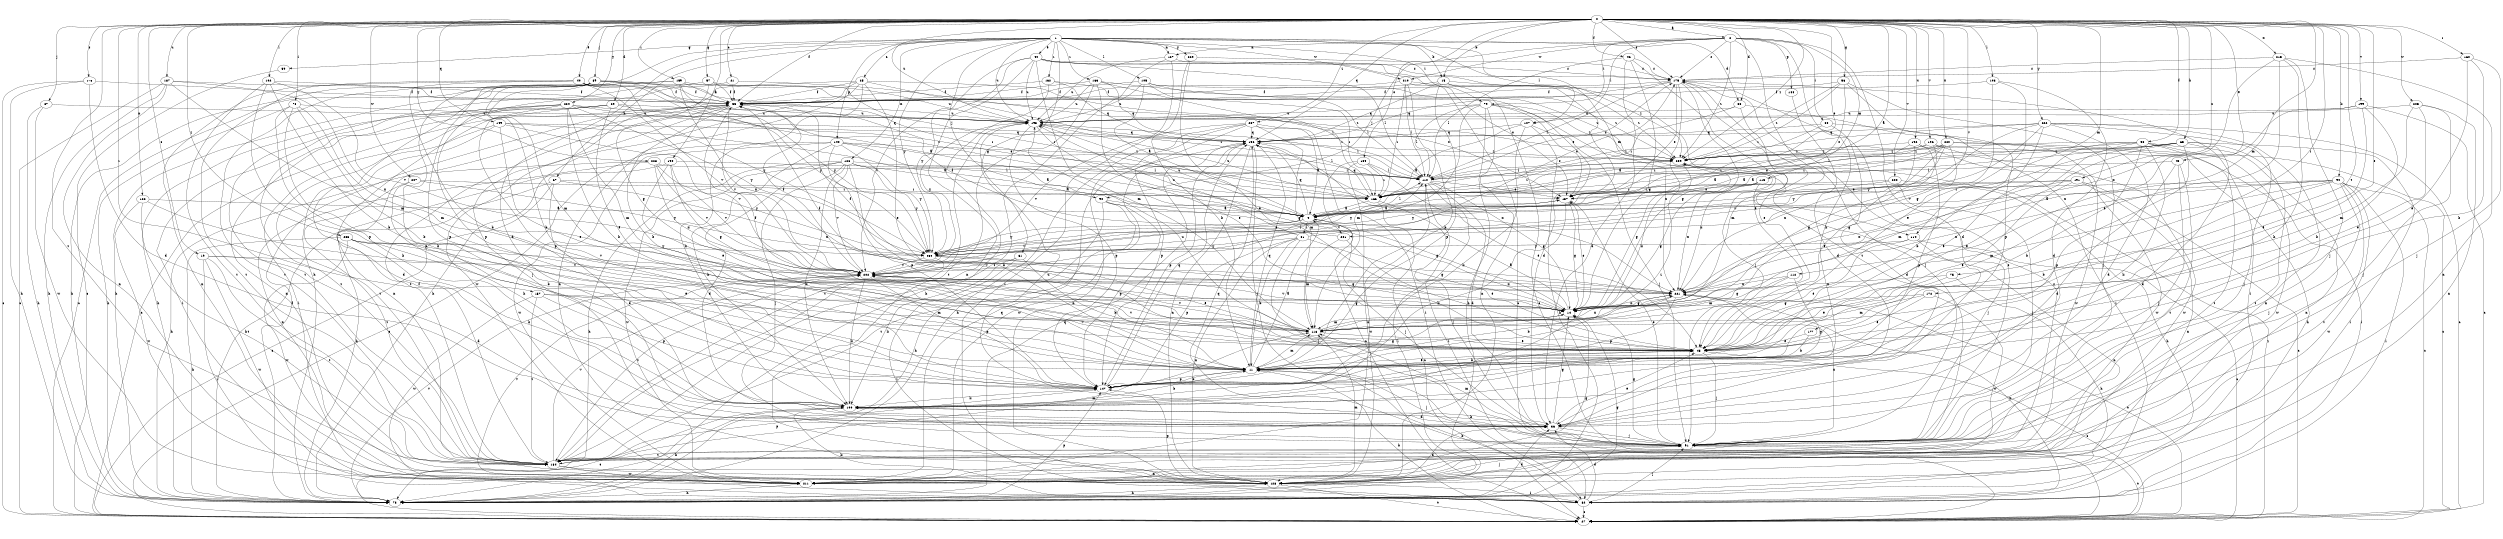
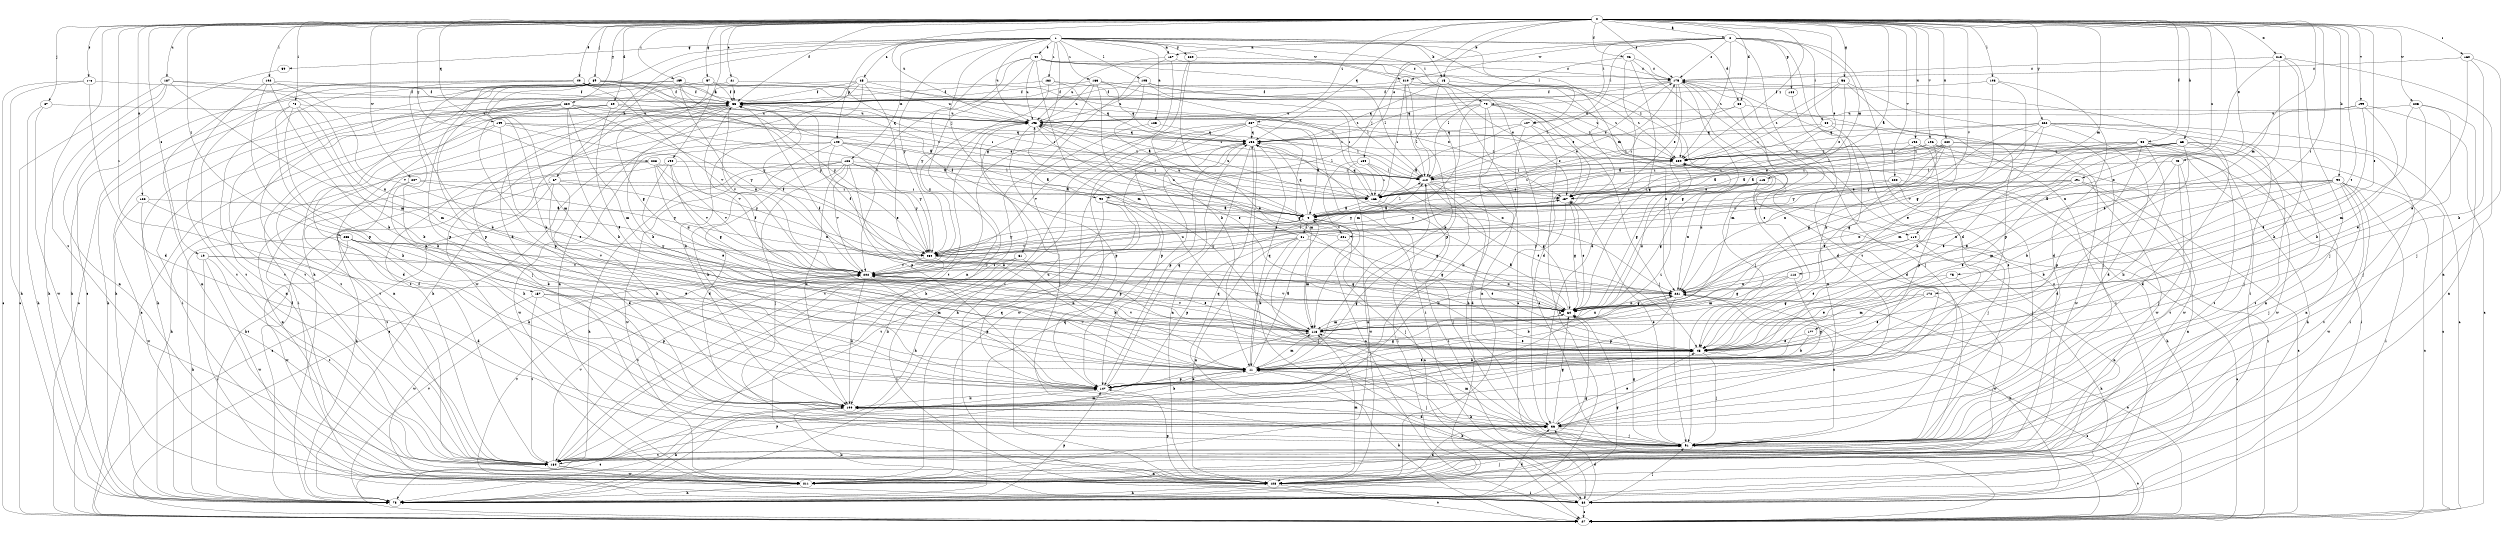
none -> (1154, 123)
none -> (670, 313)
(1569, 313) -> (1569, 313)
